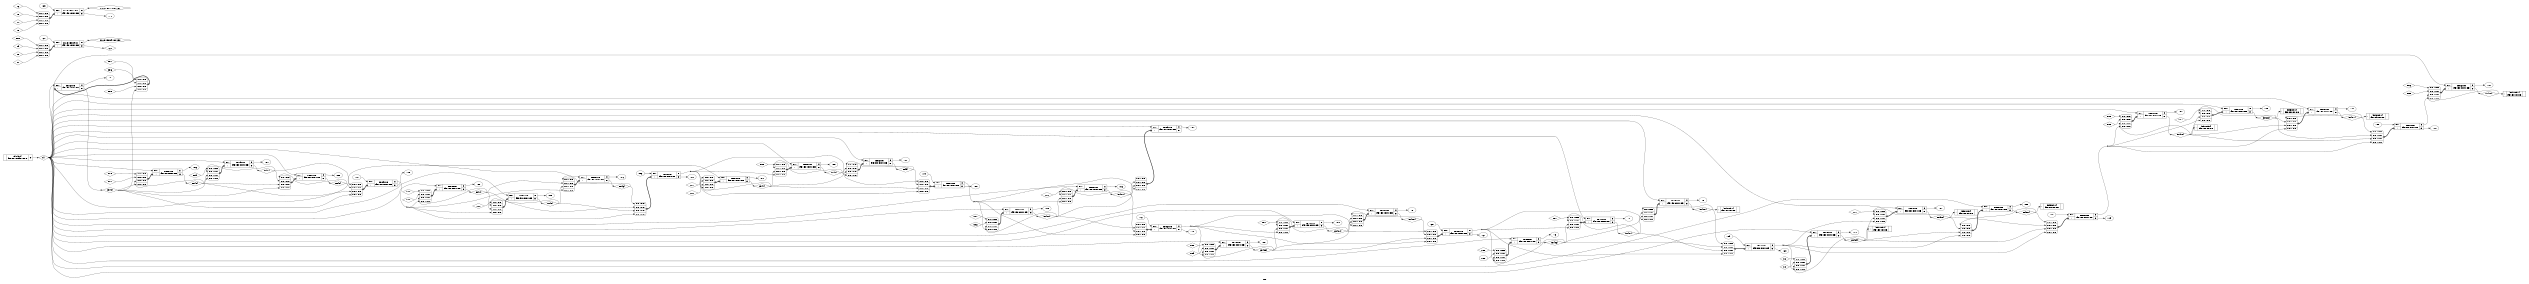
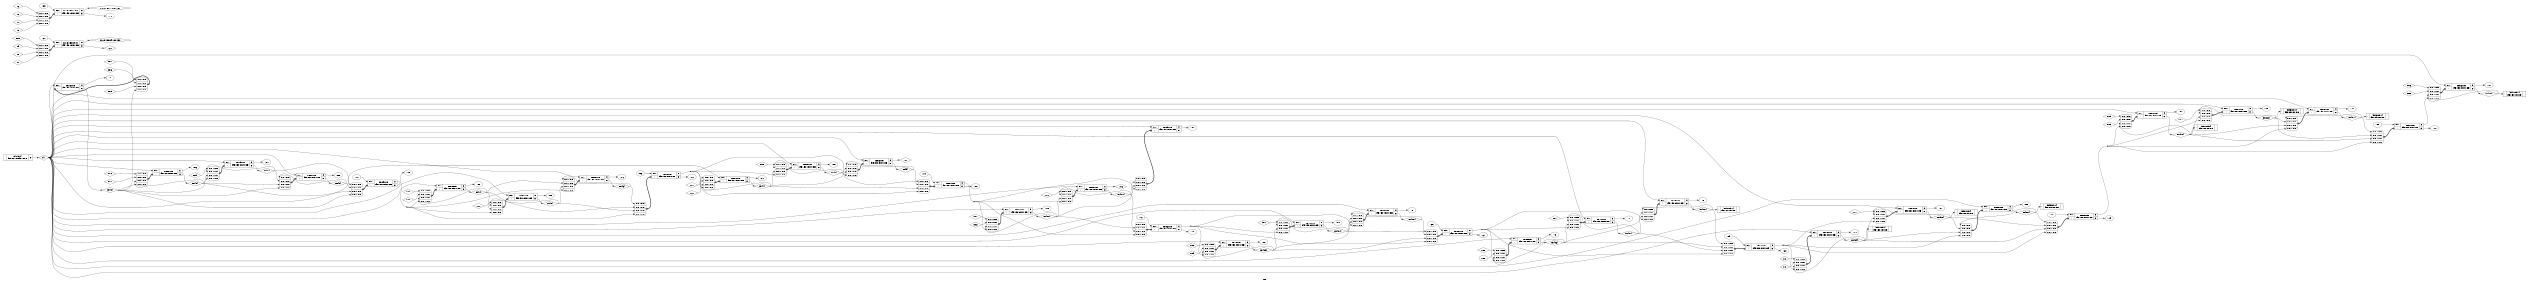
(905, 160) -> (905, 160)
(1121, 187) -> (1121, 187)
